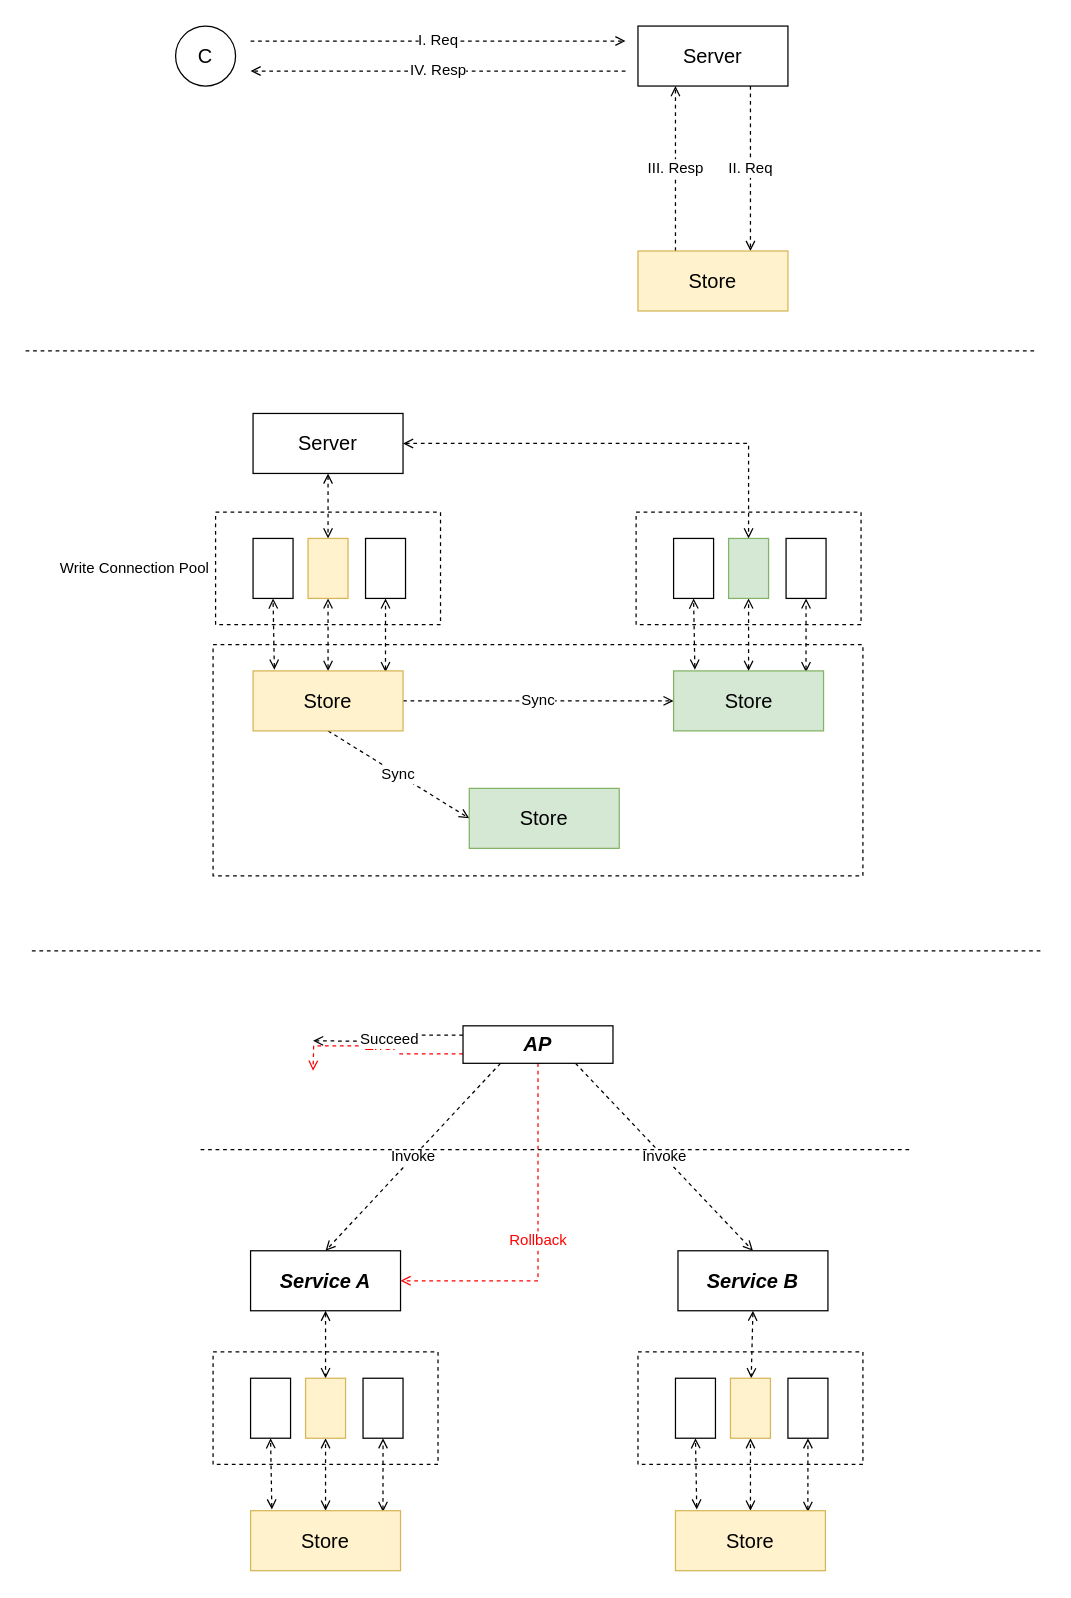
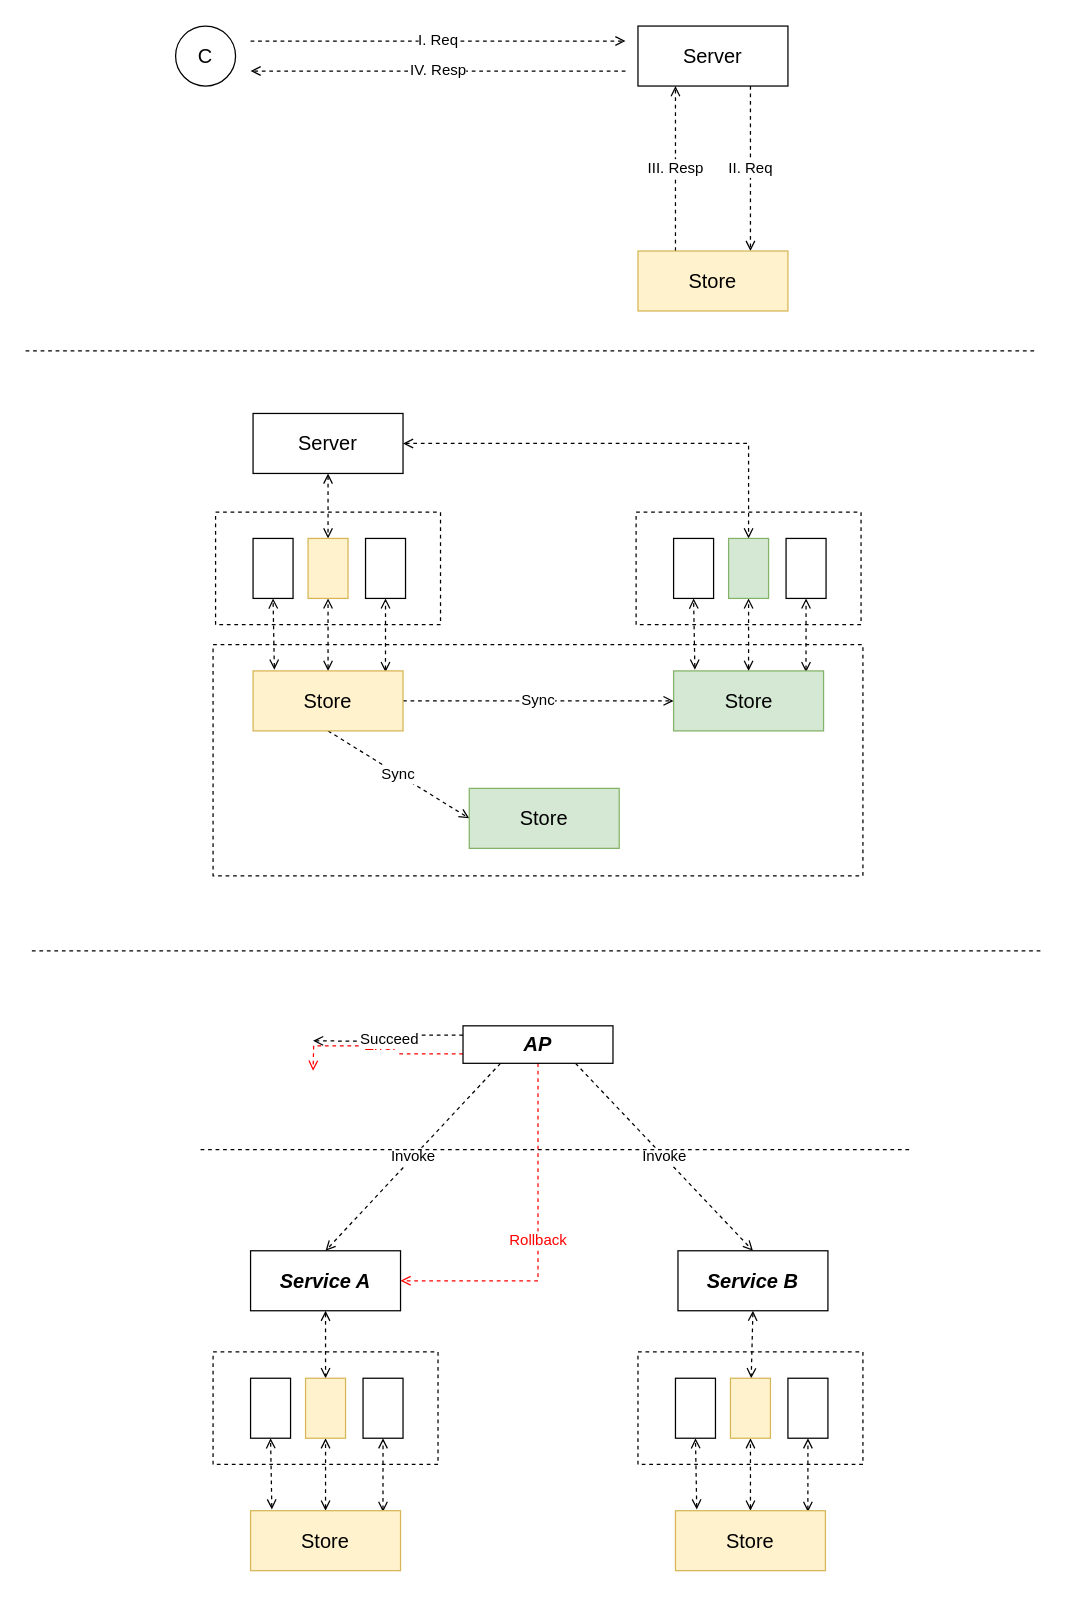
(134, 568) -> none
